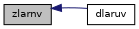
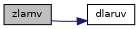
(74, 8) -> (64, 21)
